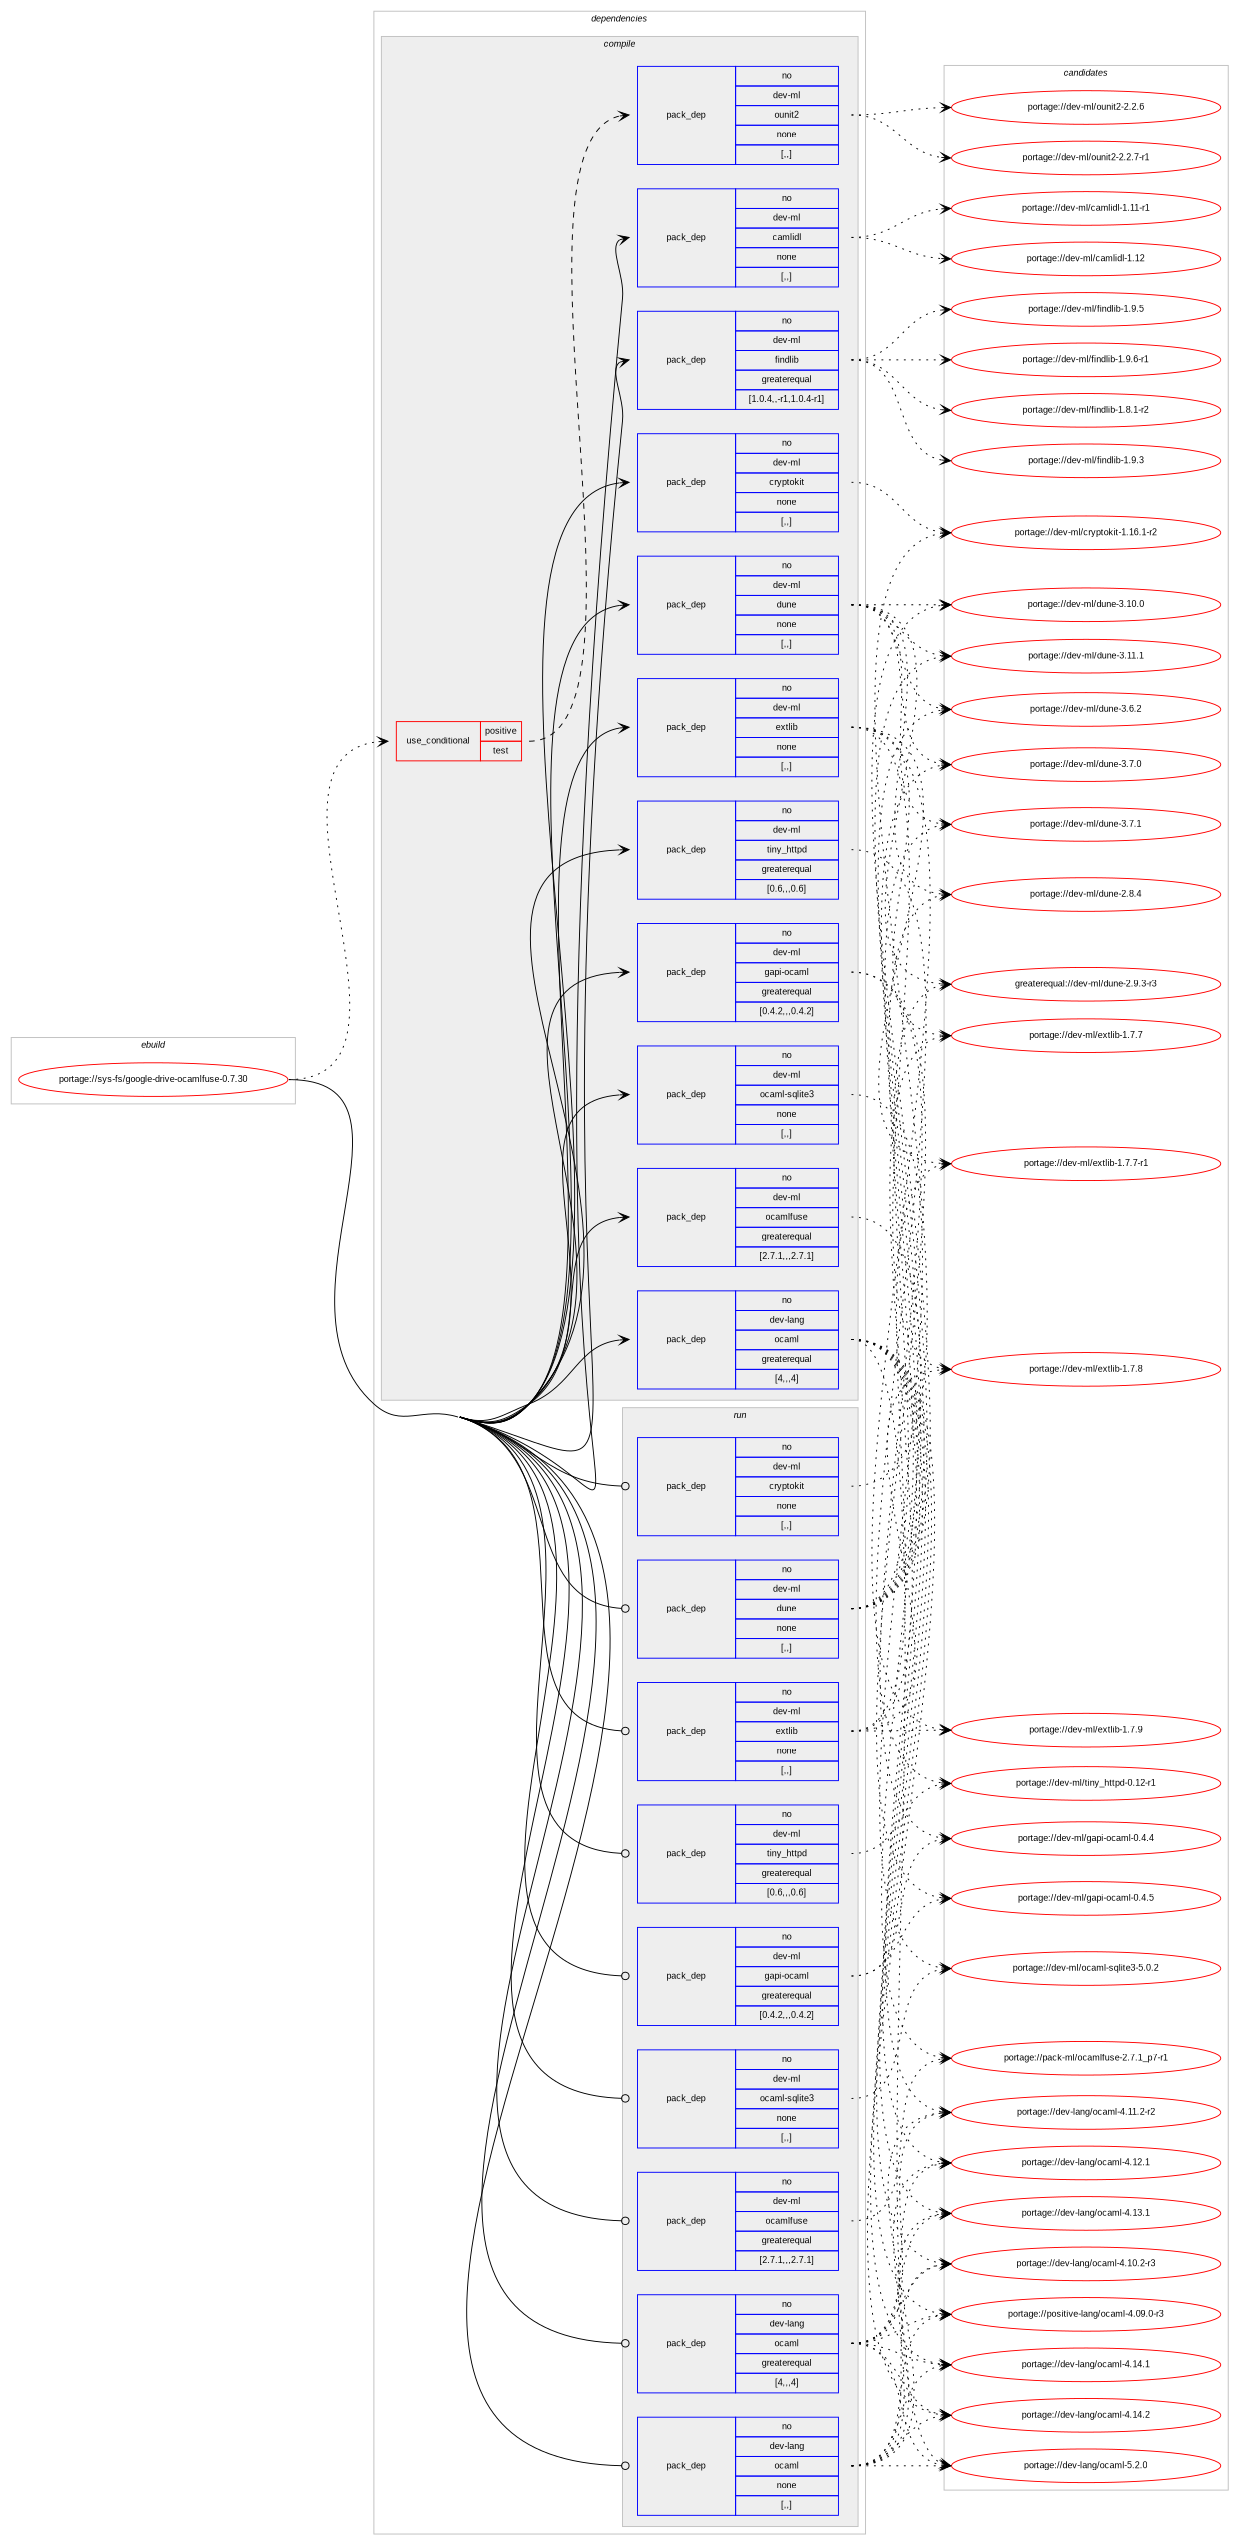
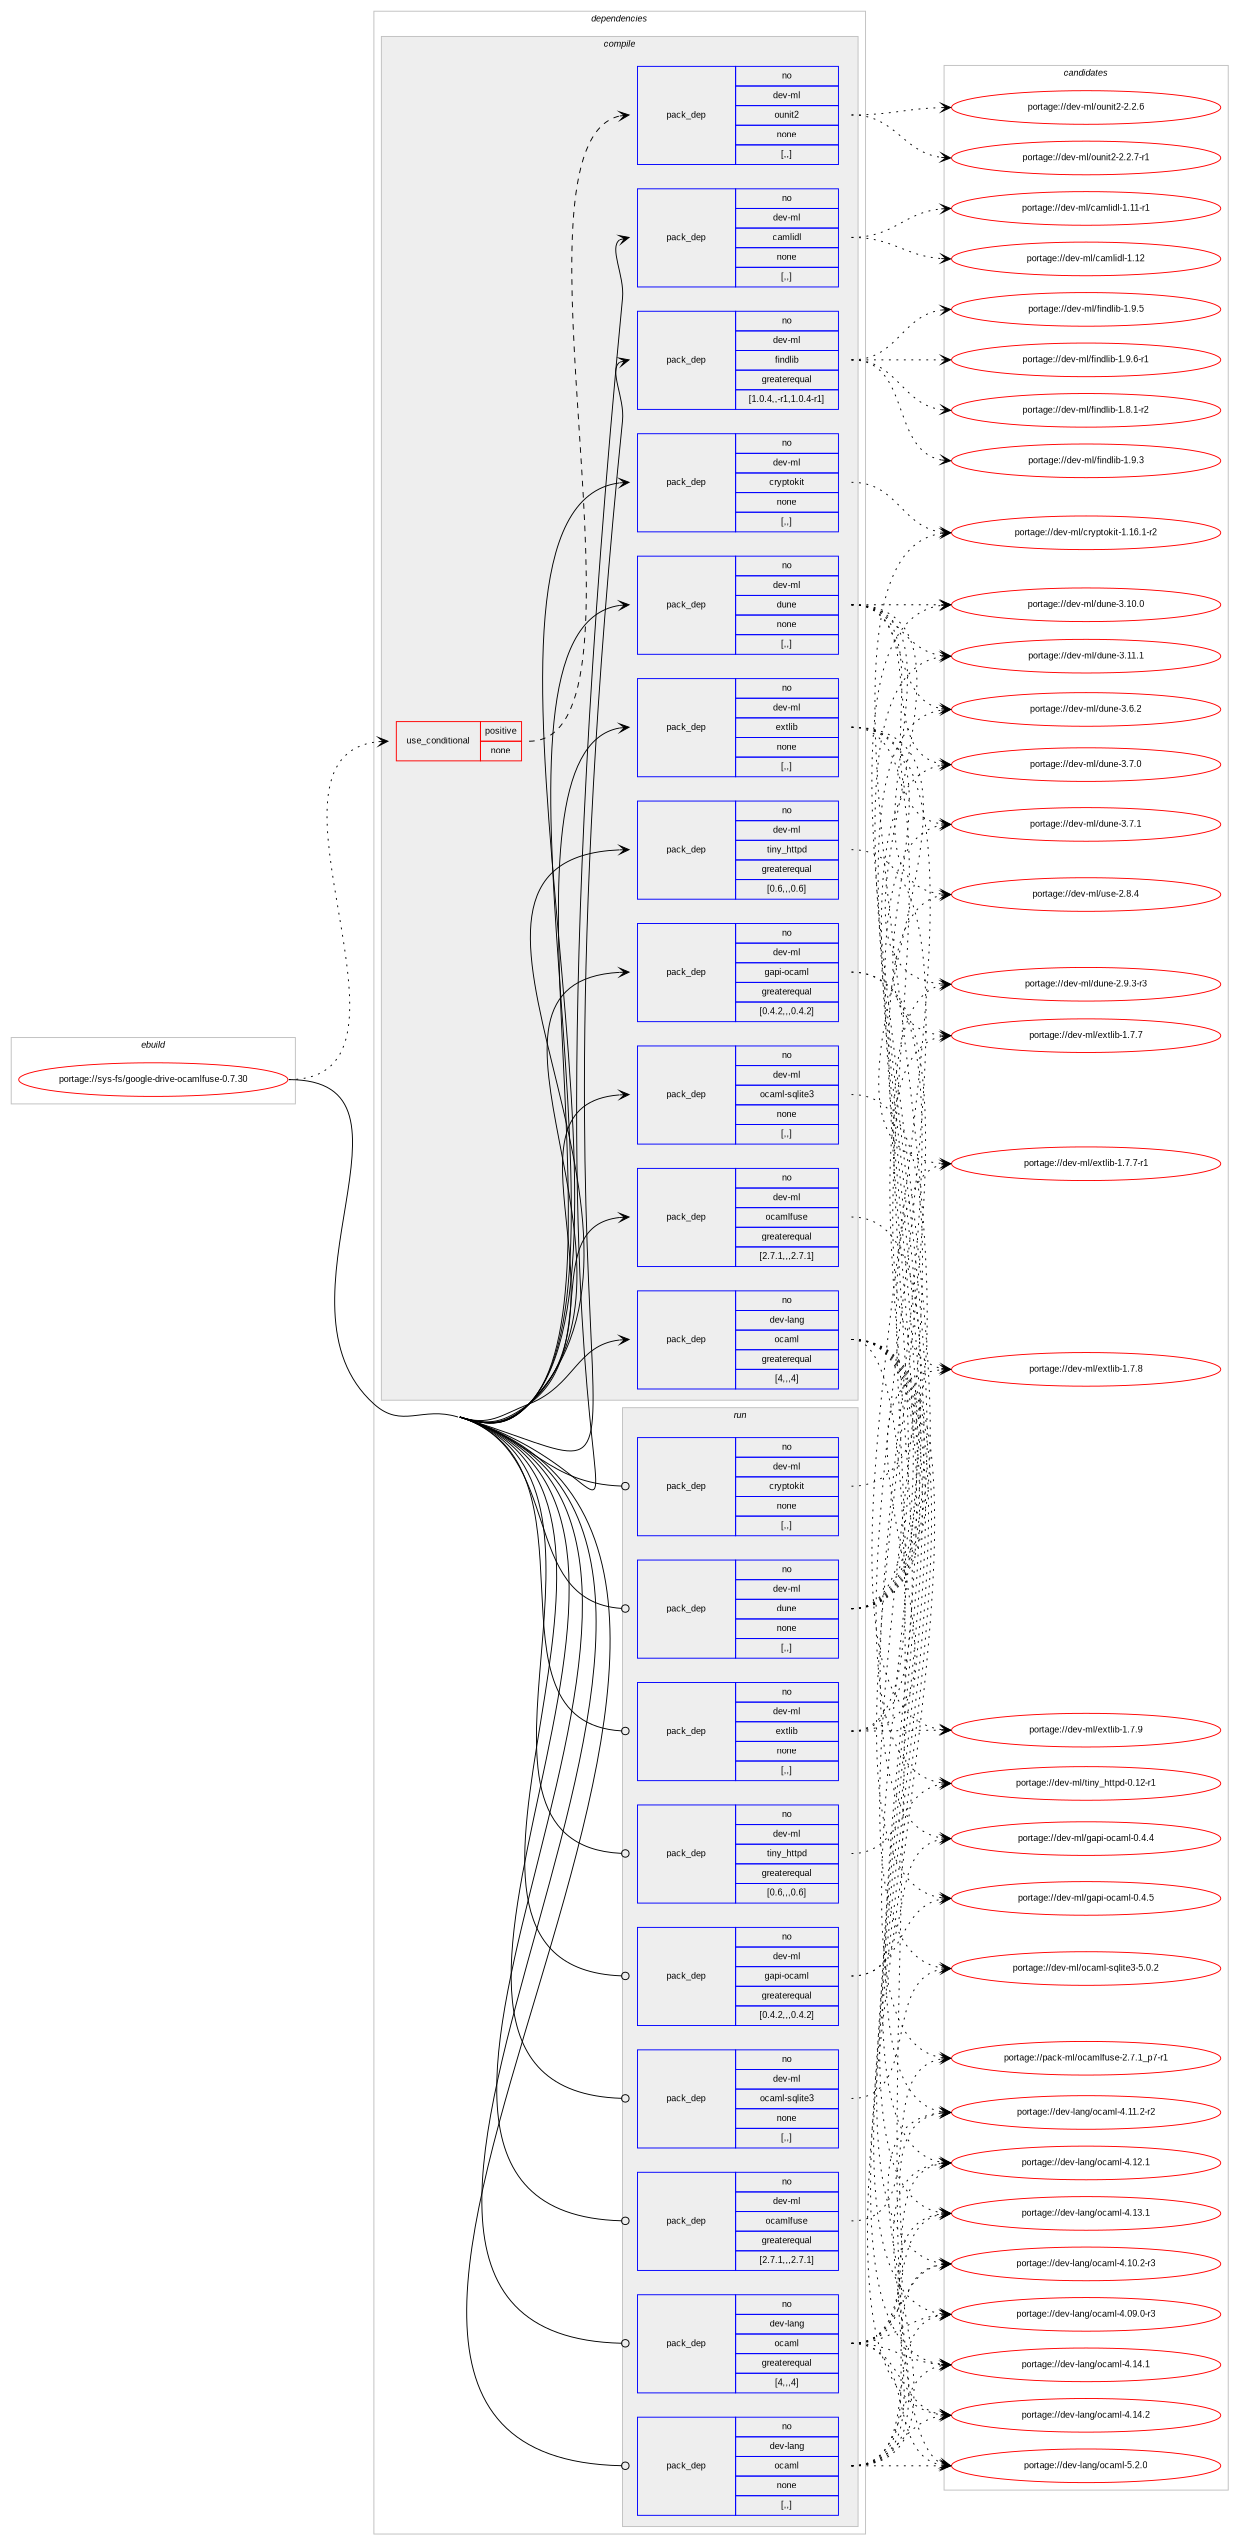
(501, 751) -> (501, 751)
(1086, 895) -> (1086, 895)
(1086, 984) -> (1086, 984)
(1086, 2314) -> (1086, 2314)
